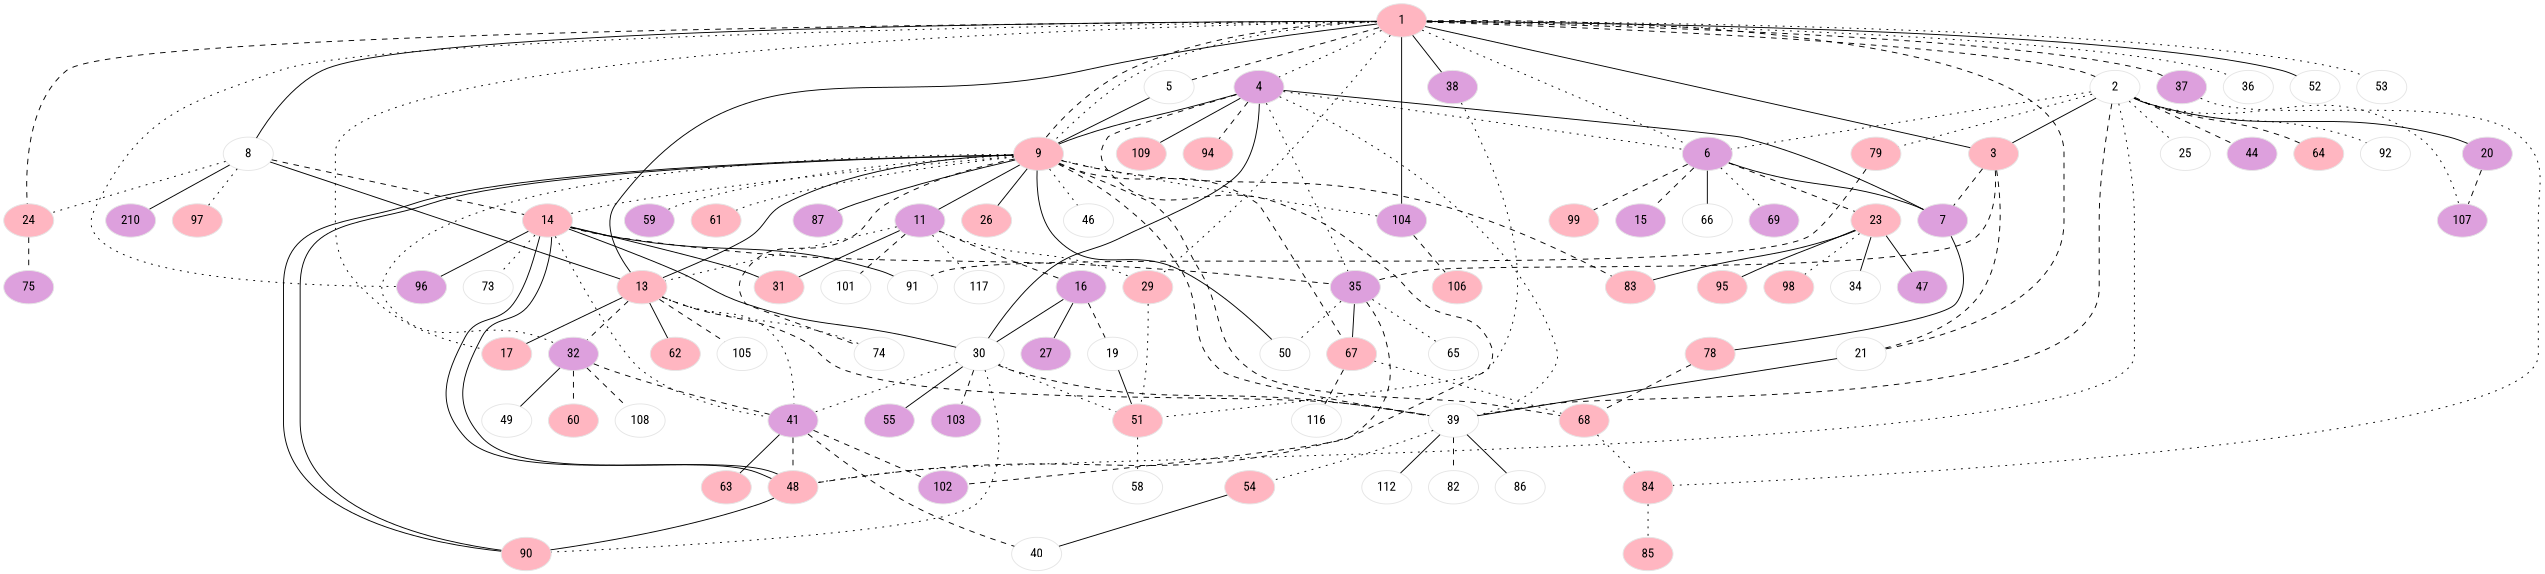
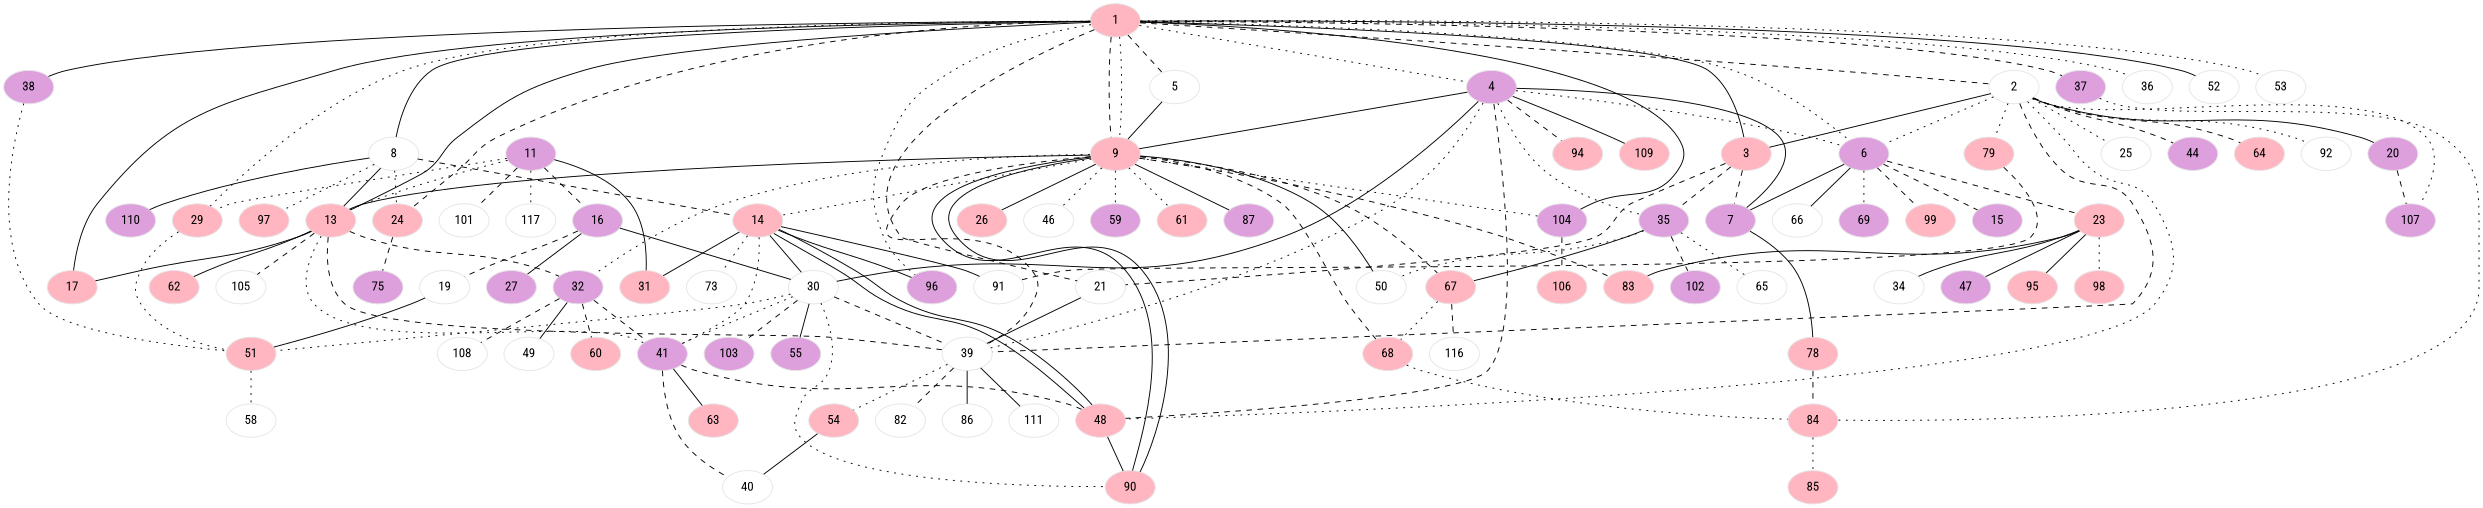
(706, 56) -> (481, 47)
(979, 187) -> none
(131, 220) -> (131, 220)
(931, 261) -> none
(879, 354) -> none
(1660, 380) -> (1813, 387)
(868, 454) -> none
(1387, 487) -> (1034, 421)
